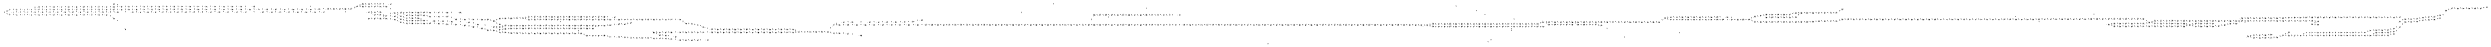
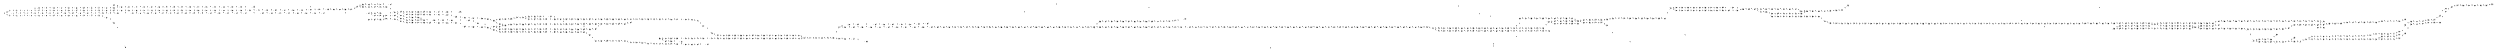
(555, 17) -> (557, 19)
